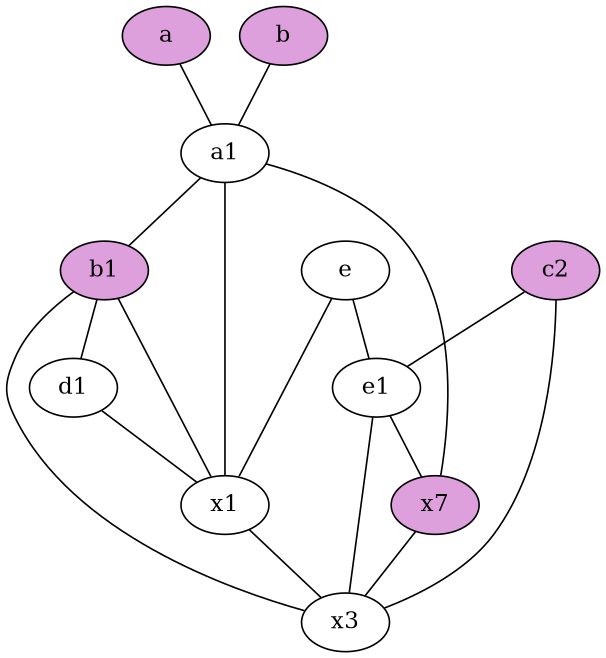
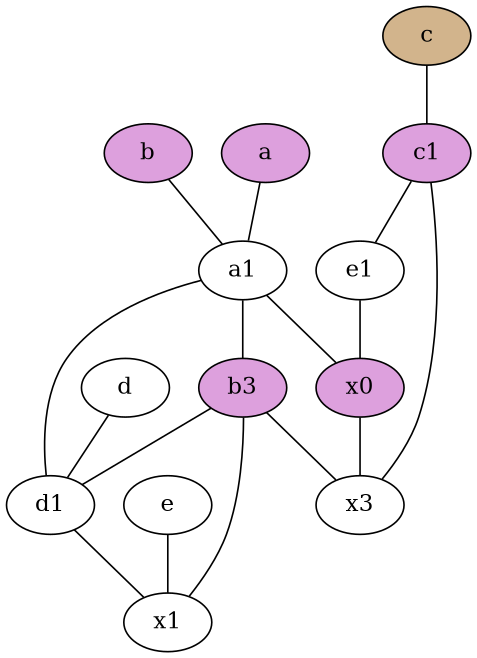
none -> (427, 36)
(104, 270) -> (243, 388)
(556, 270) -> (427, 153)
(225, 329) -> (79, 344)
(361, 329) -> none
none -> (125, 388)
(361, 505) -> none
(435, 505) -> (360, 388)
(285, 564) -> none
